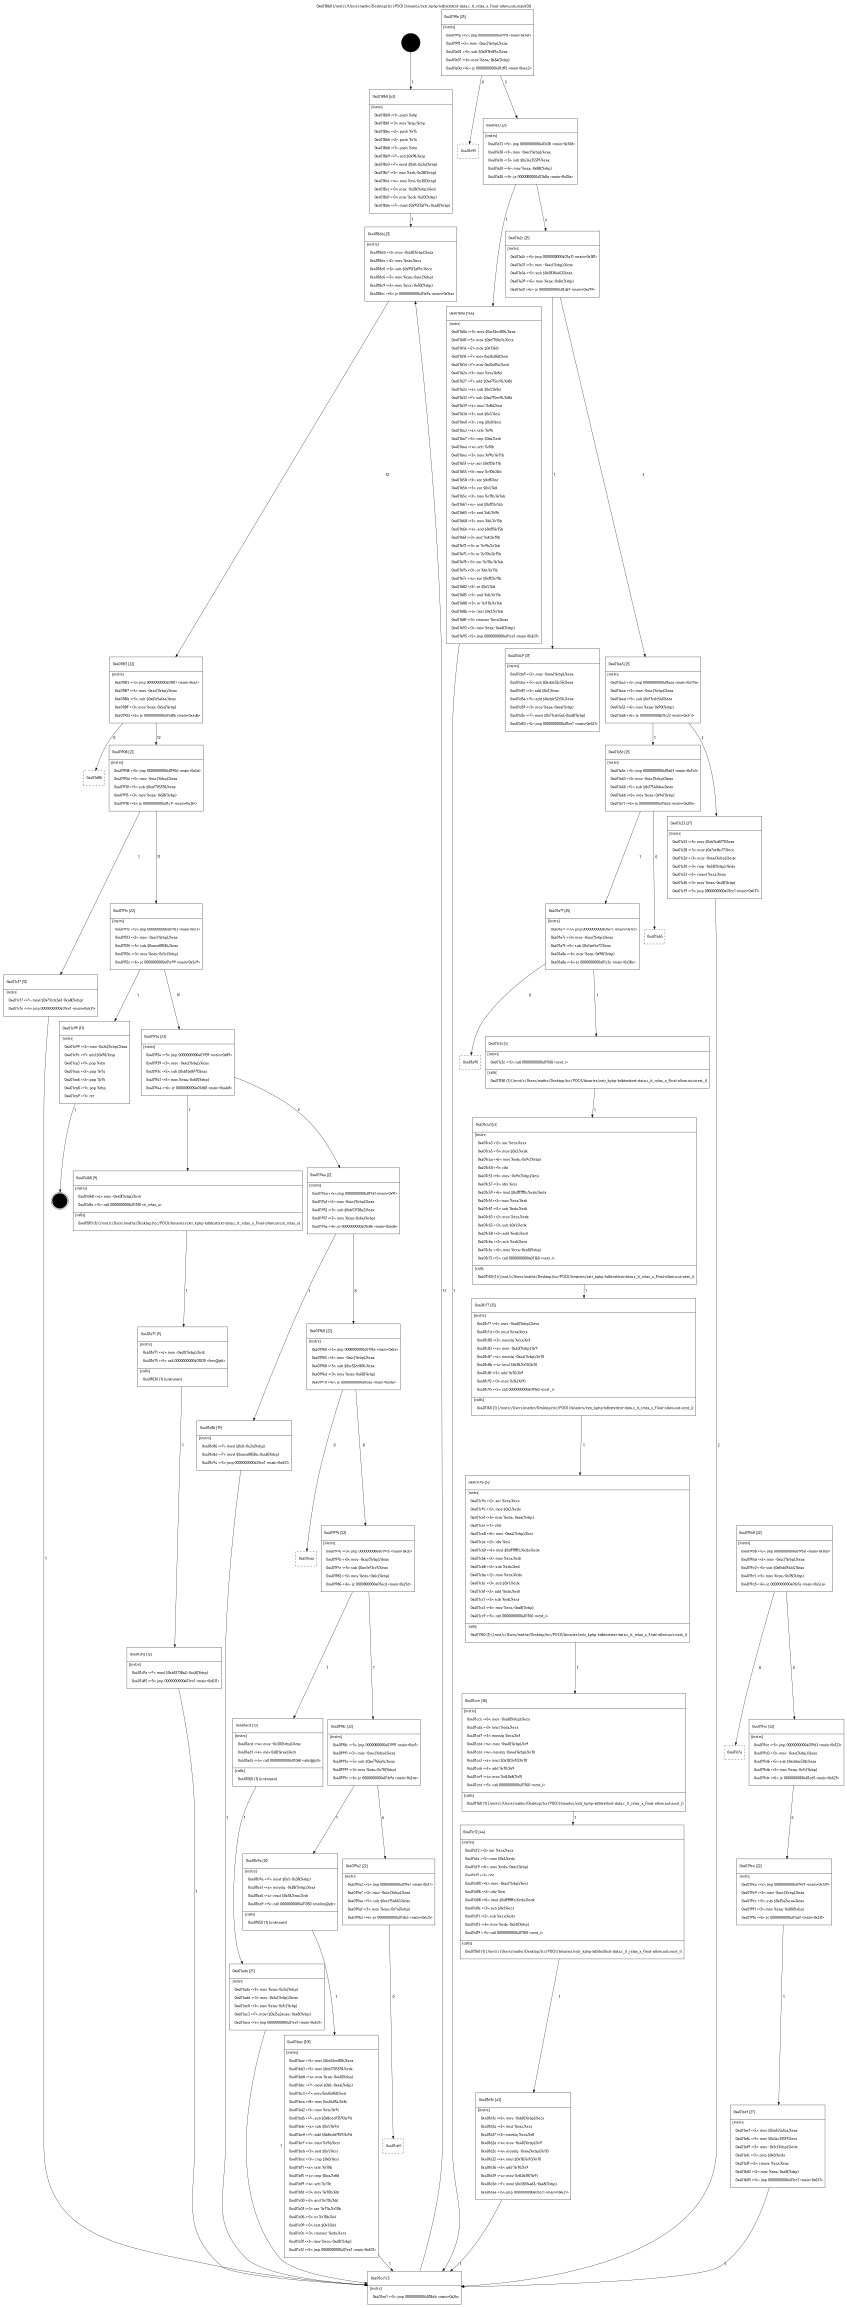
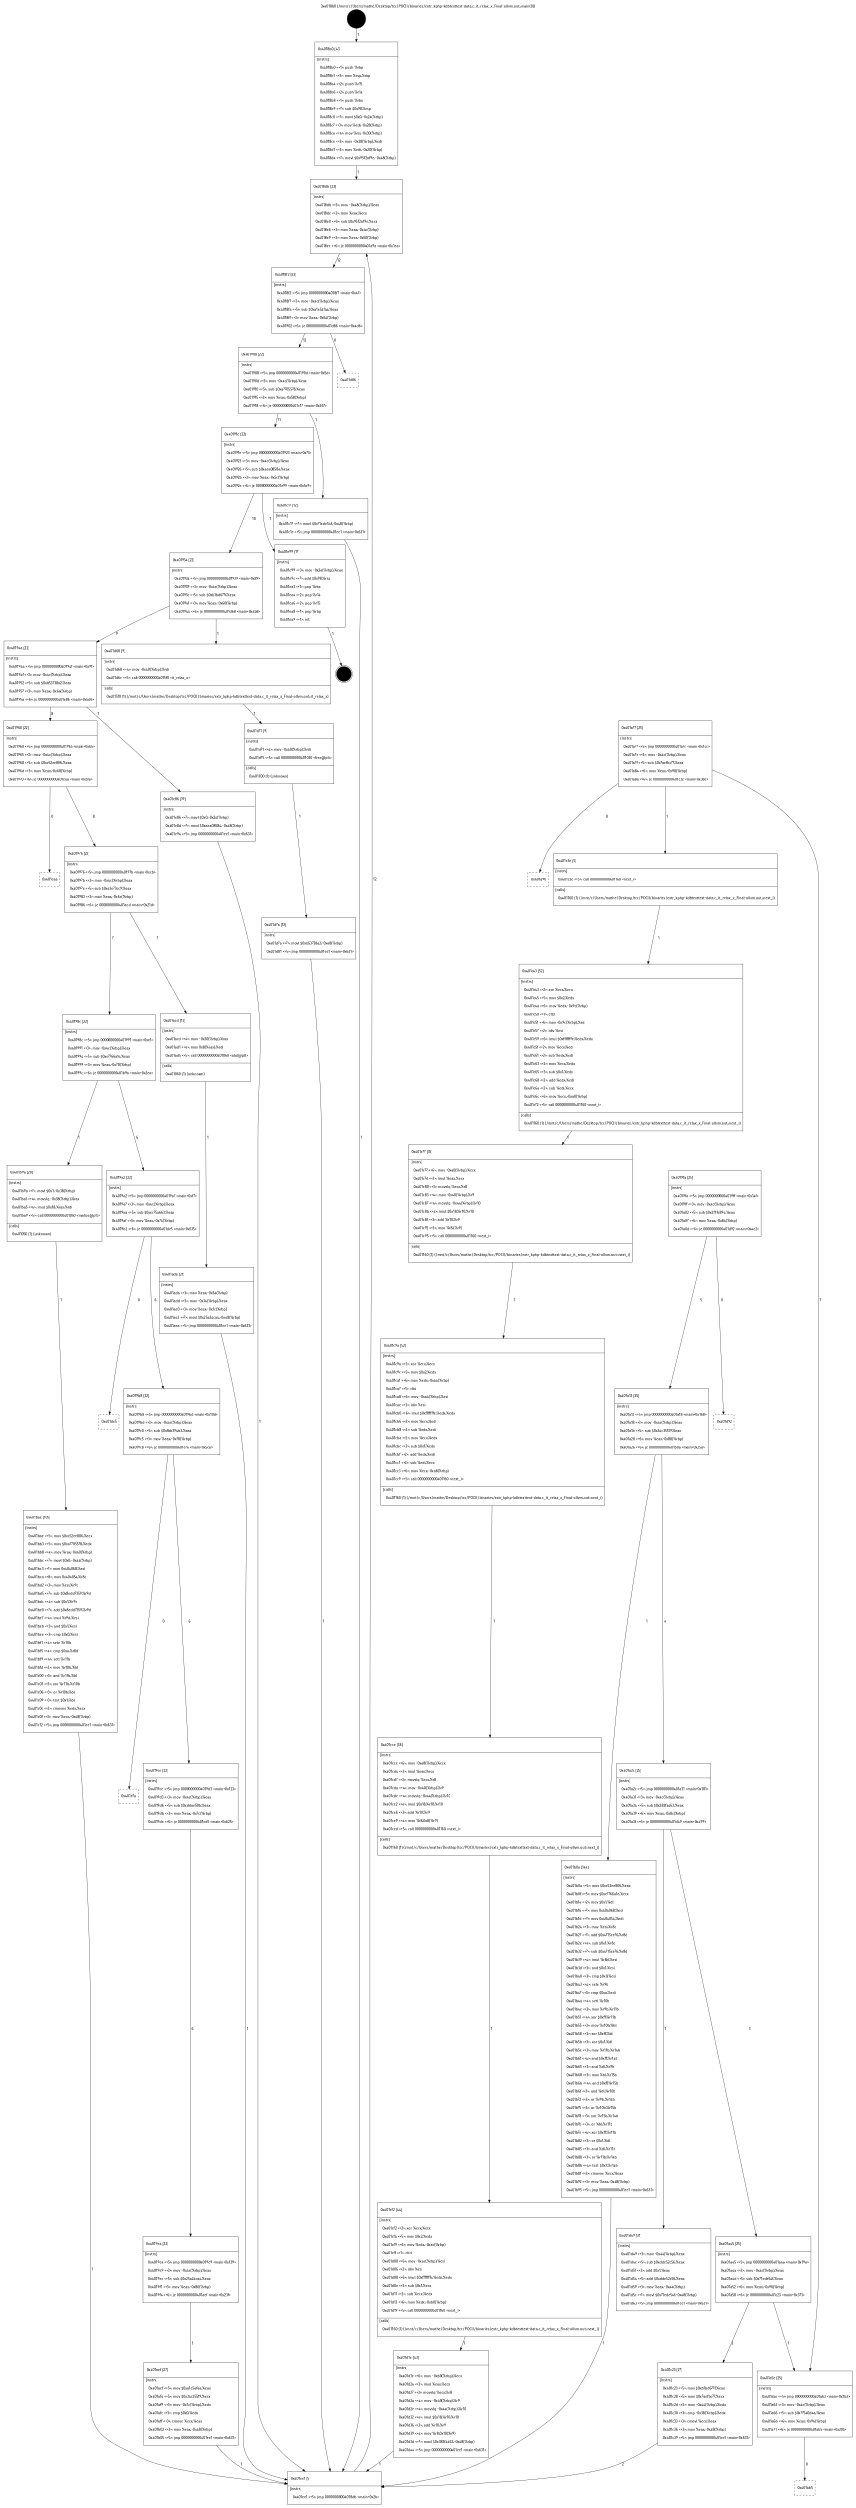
(623, 856) -> (819, 1543)
none -> (152, 1312)
